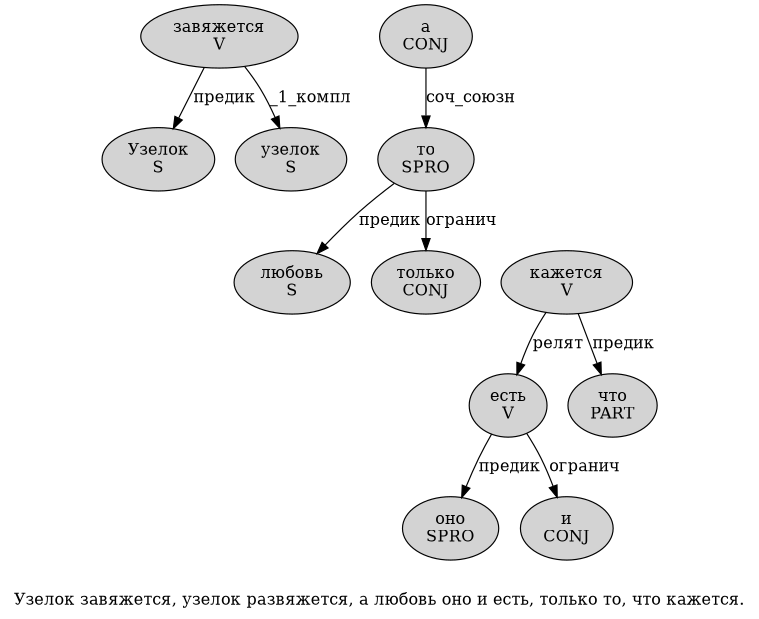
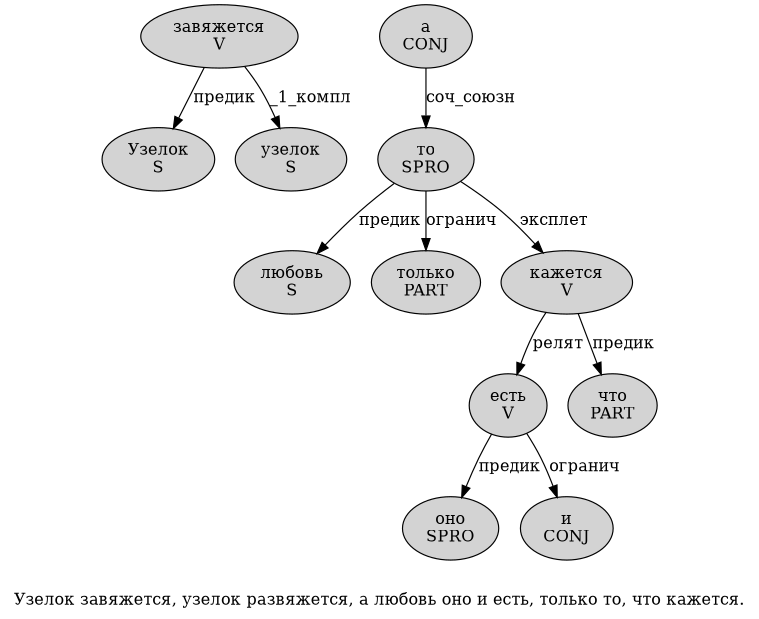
none -> (500, 210)
(426, 282) -> (426, 282)
